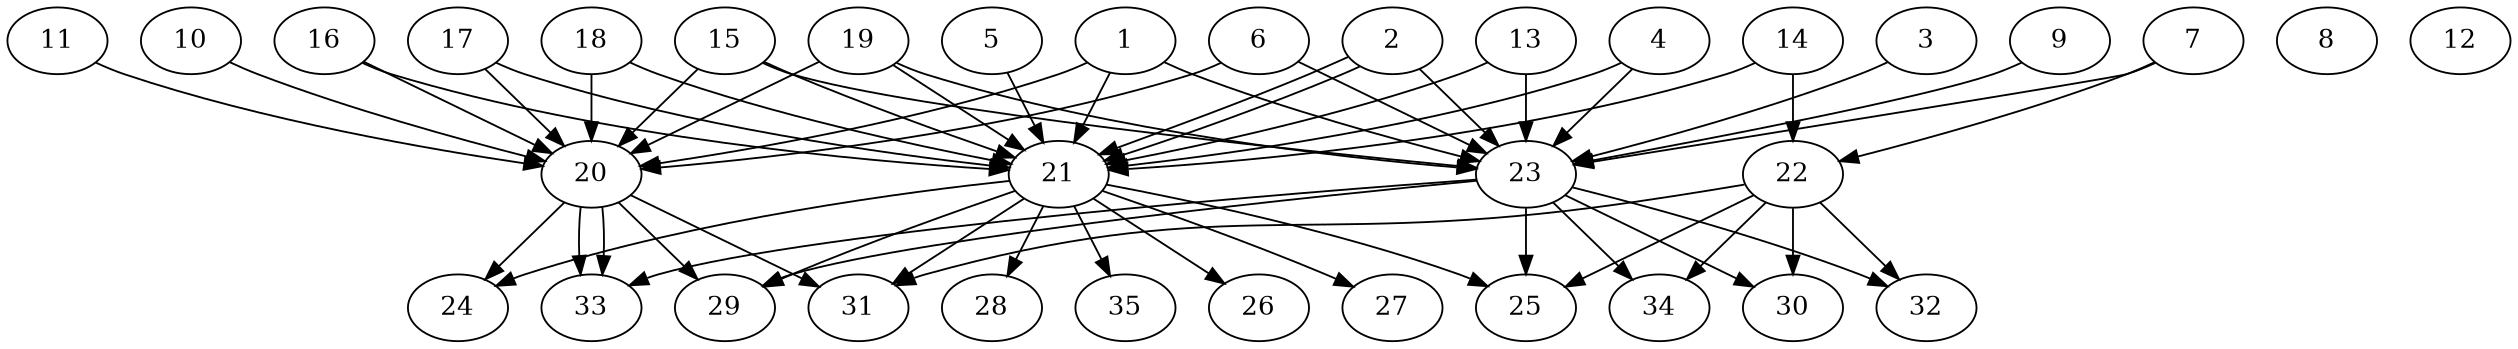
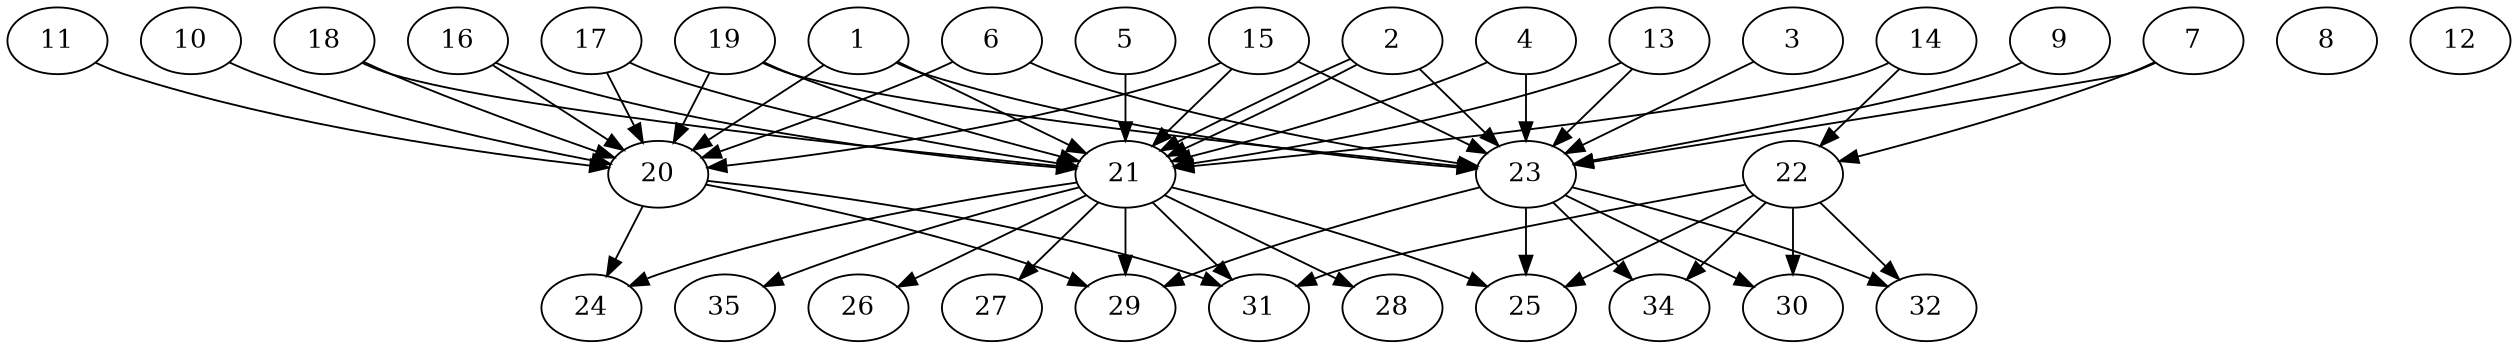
(591, 308) -> none
